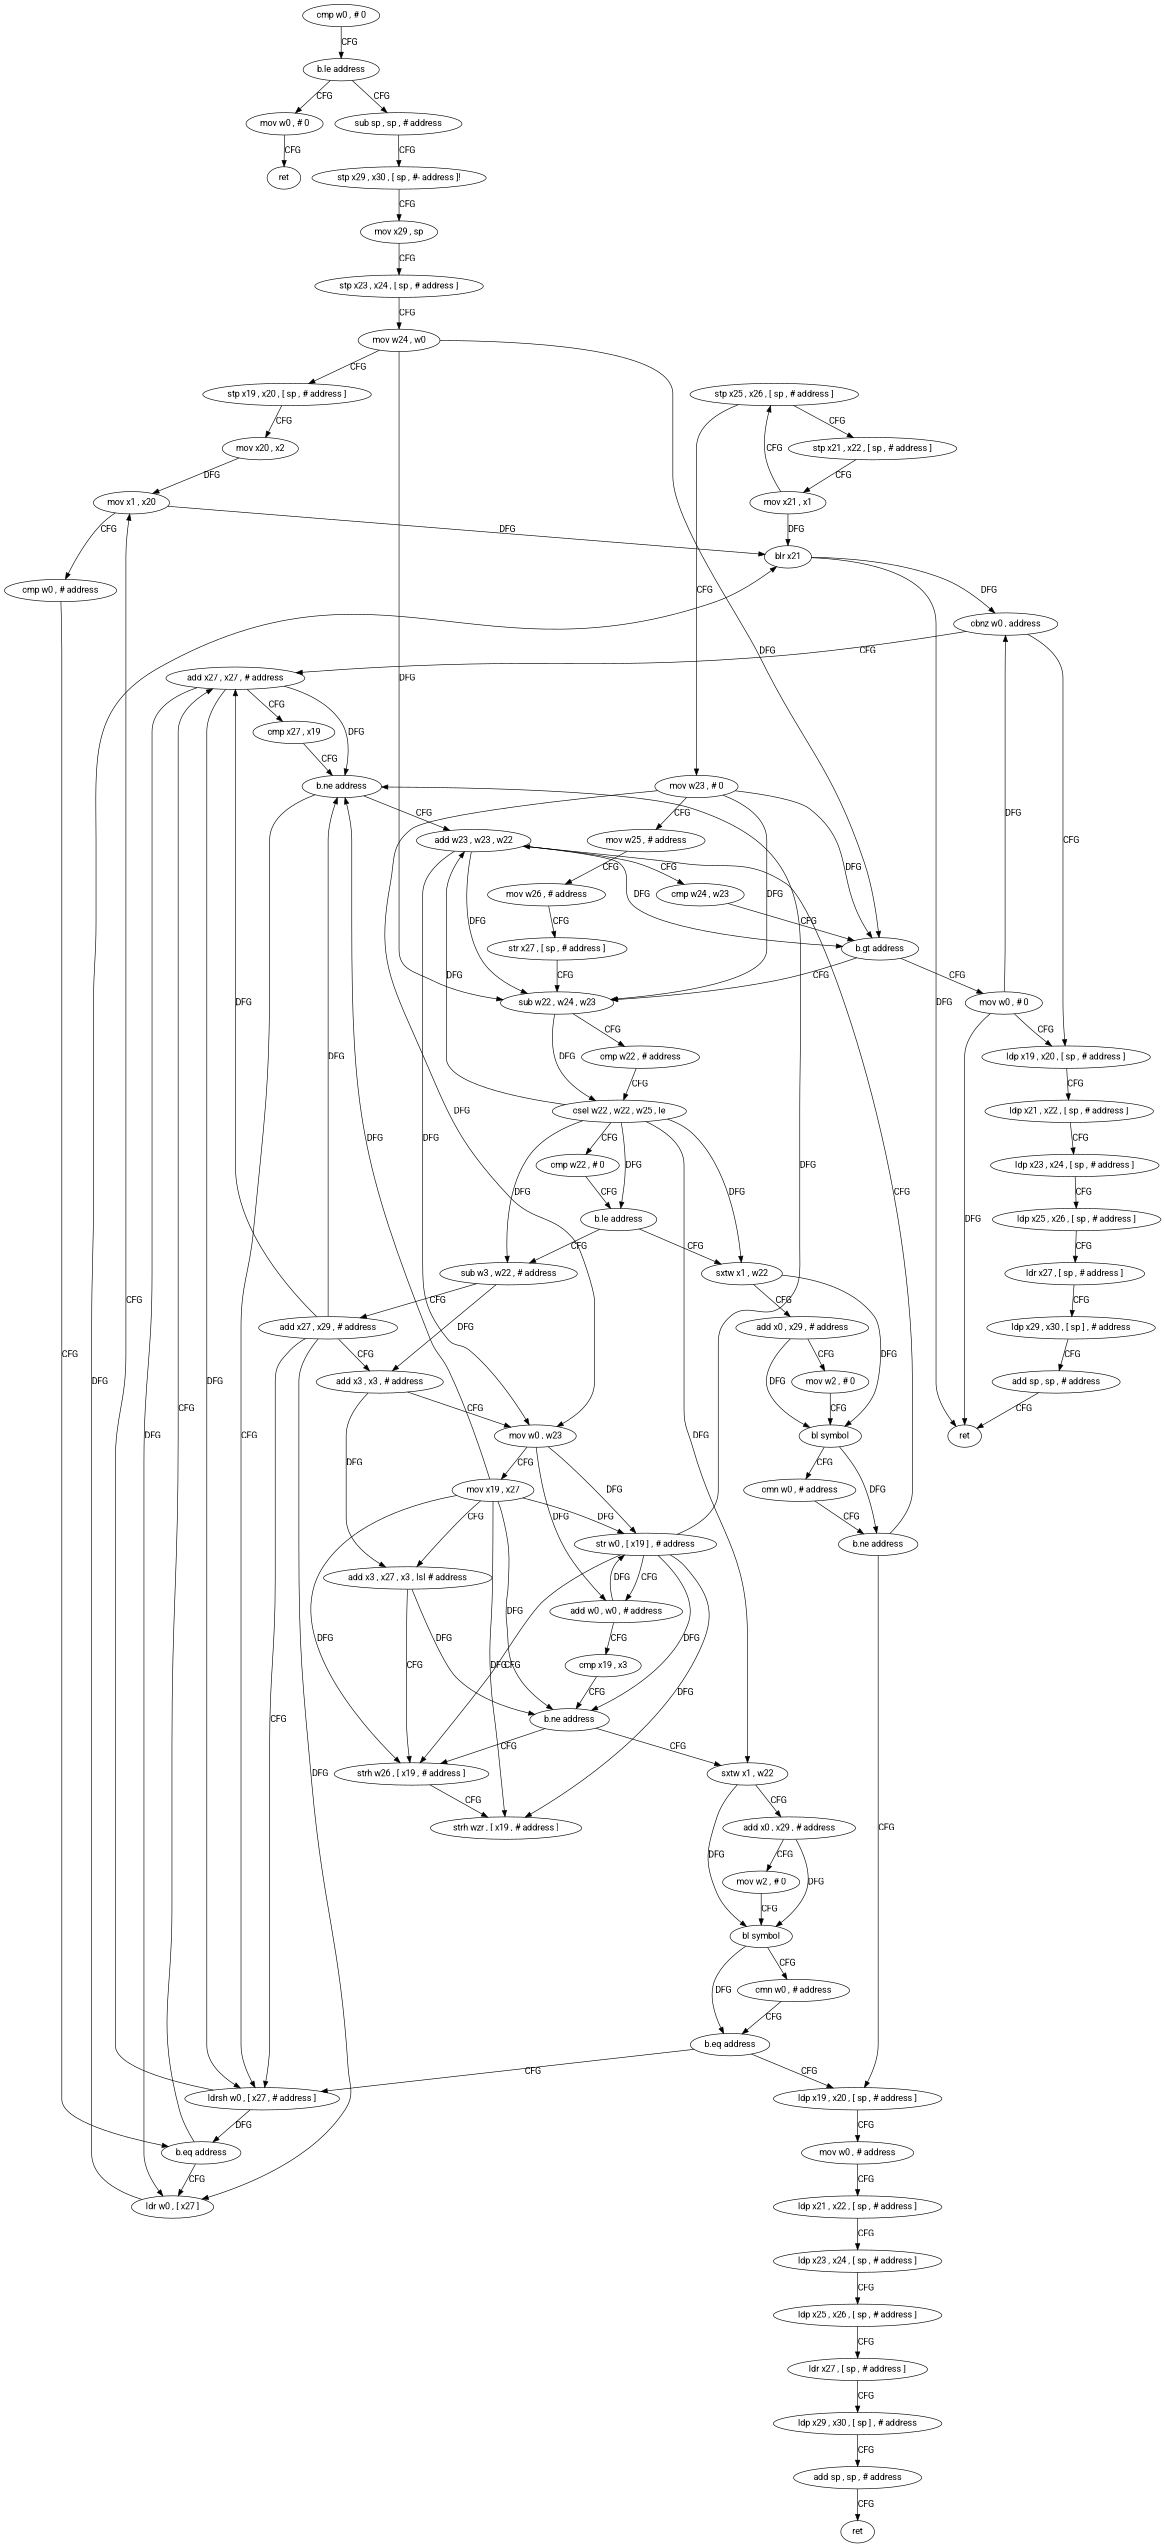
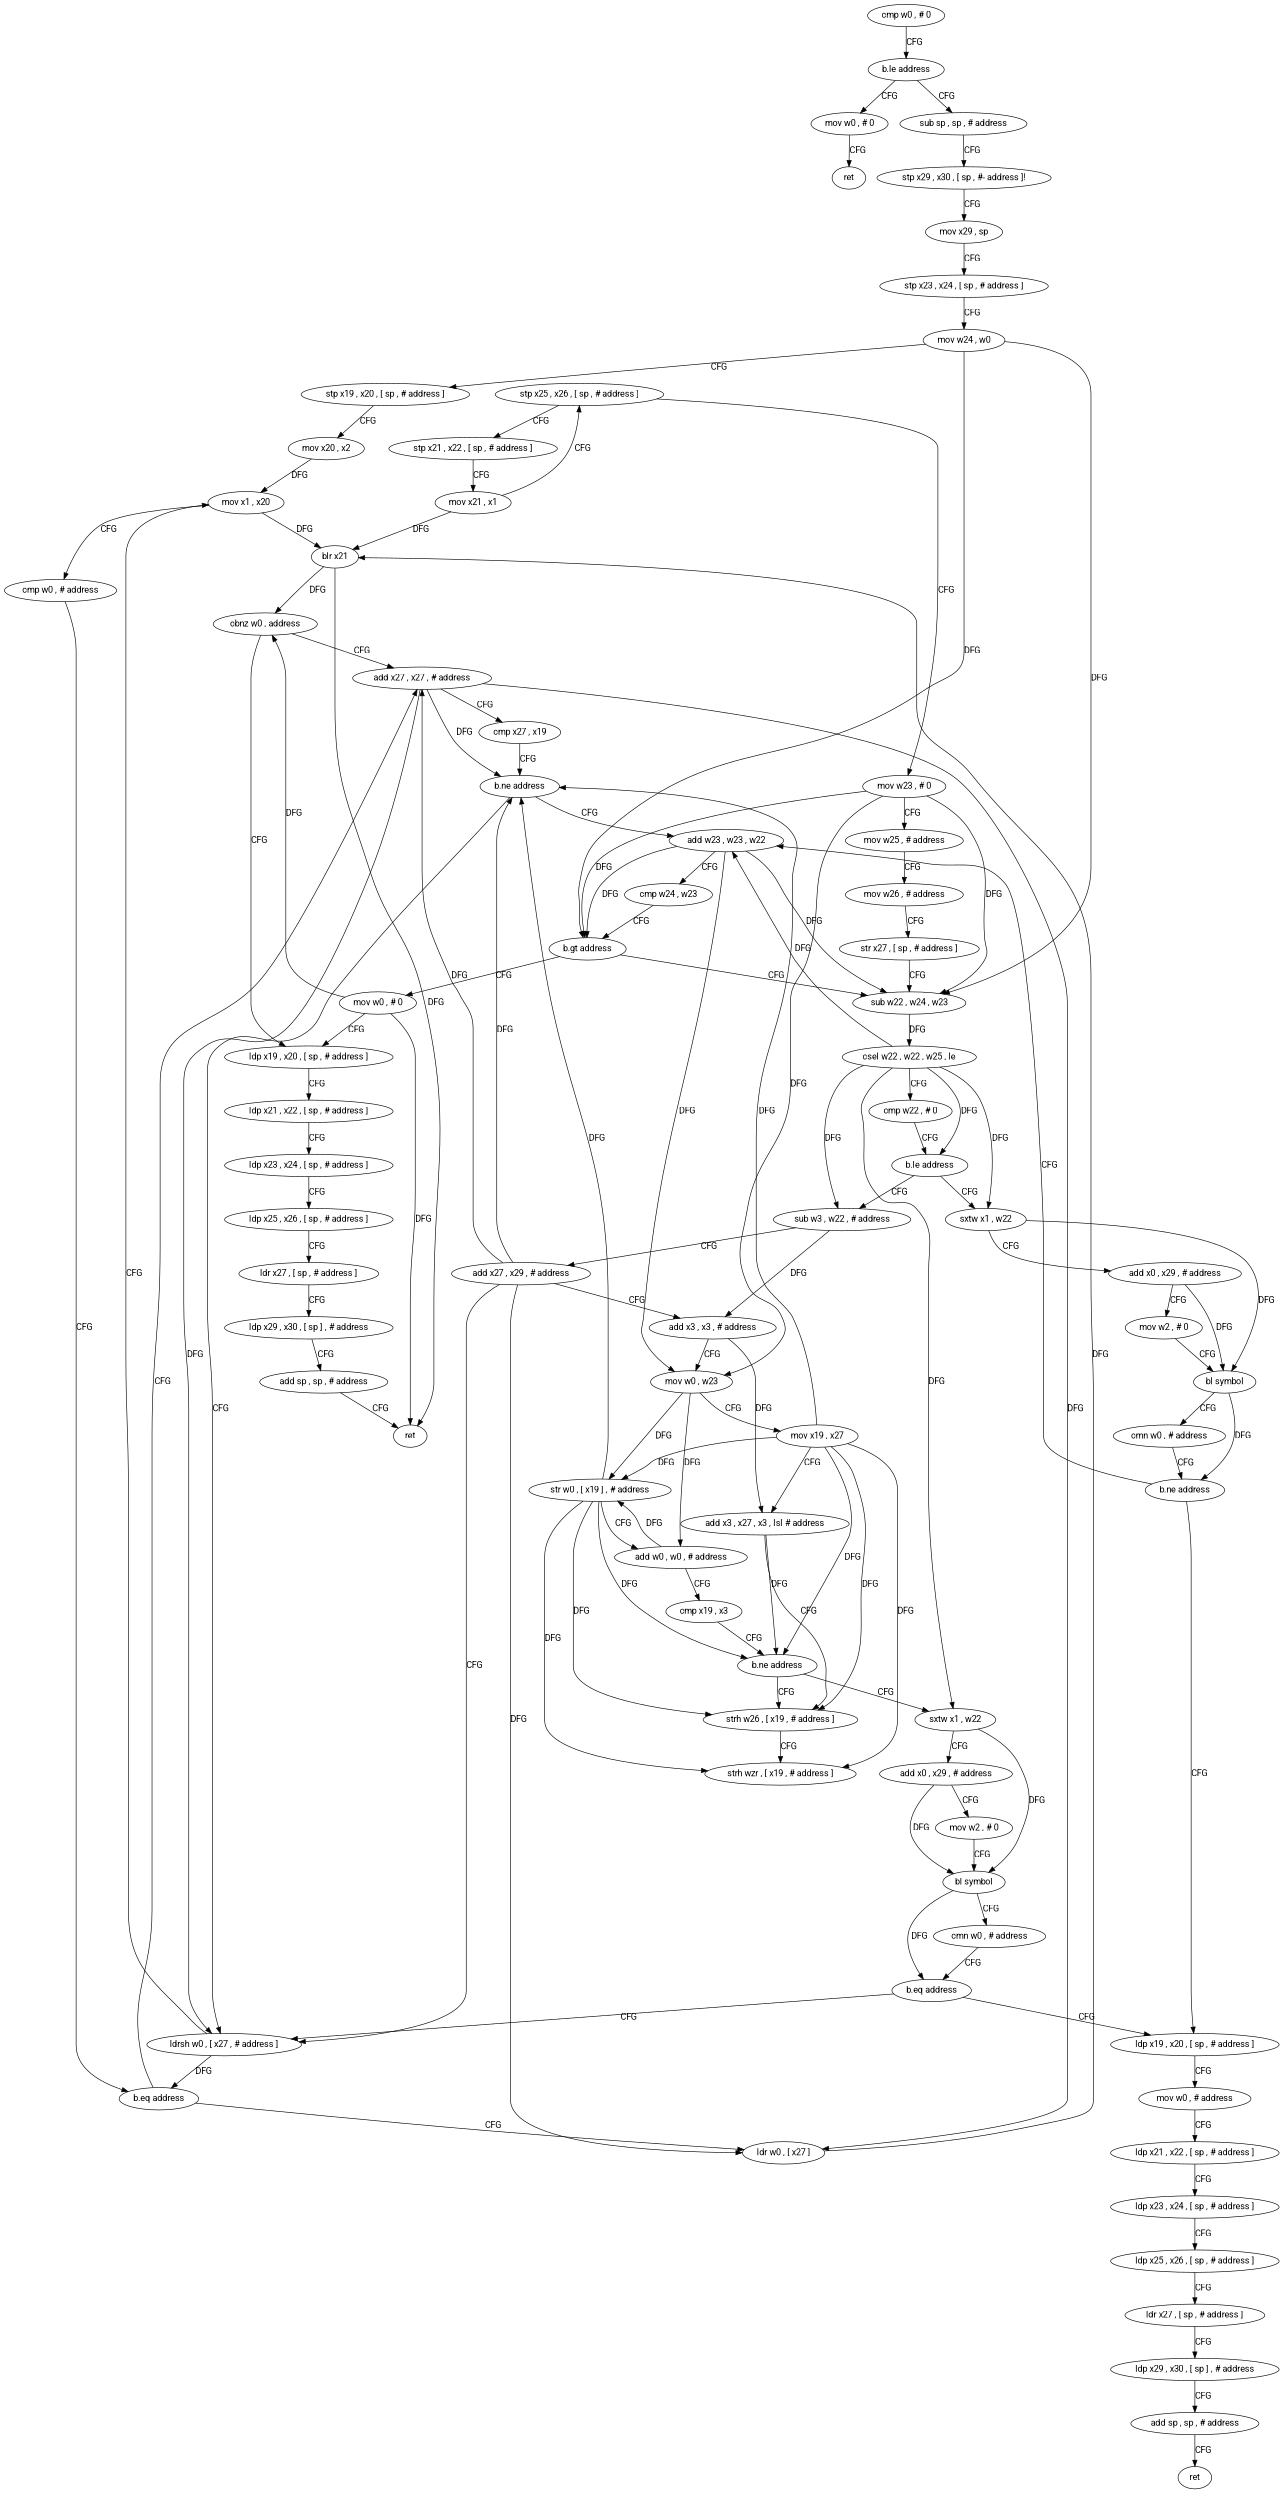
(640, 1057) -> none
(513, 1666) -> (582, 1612)
